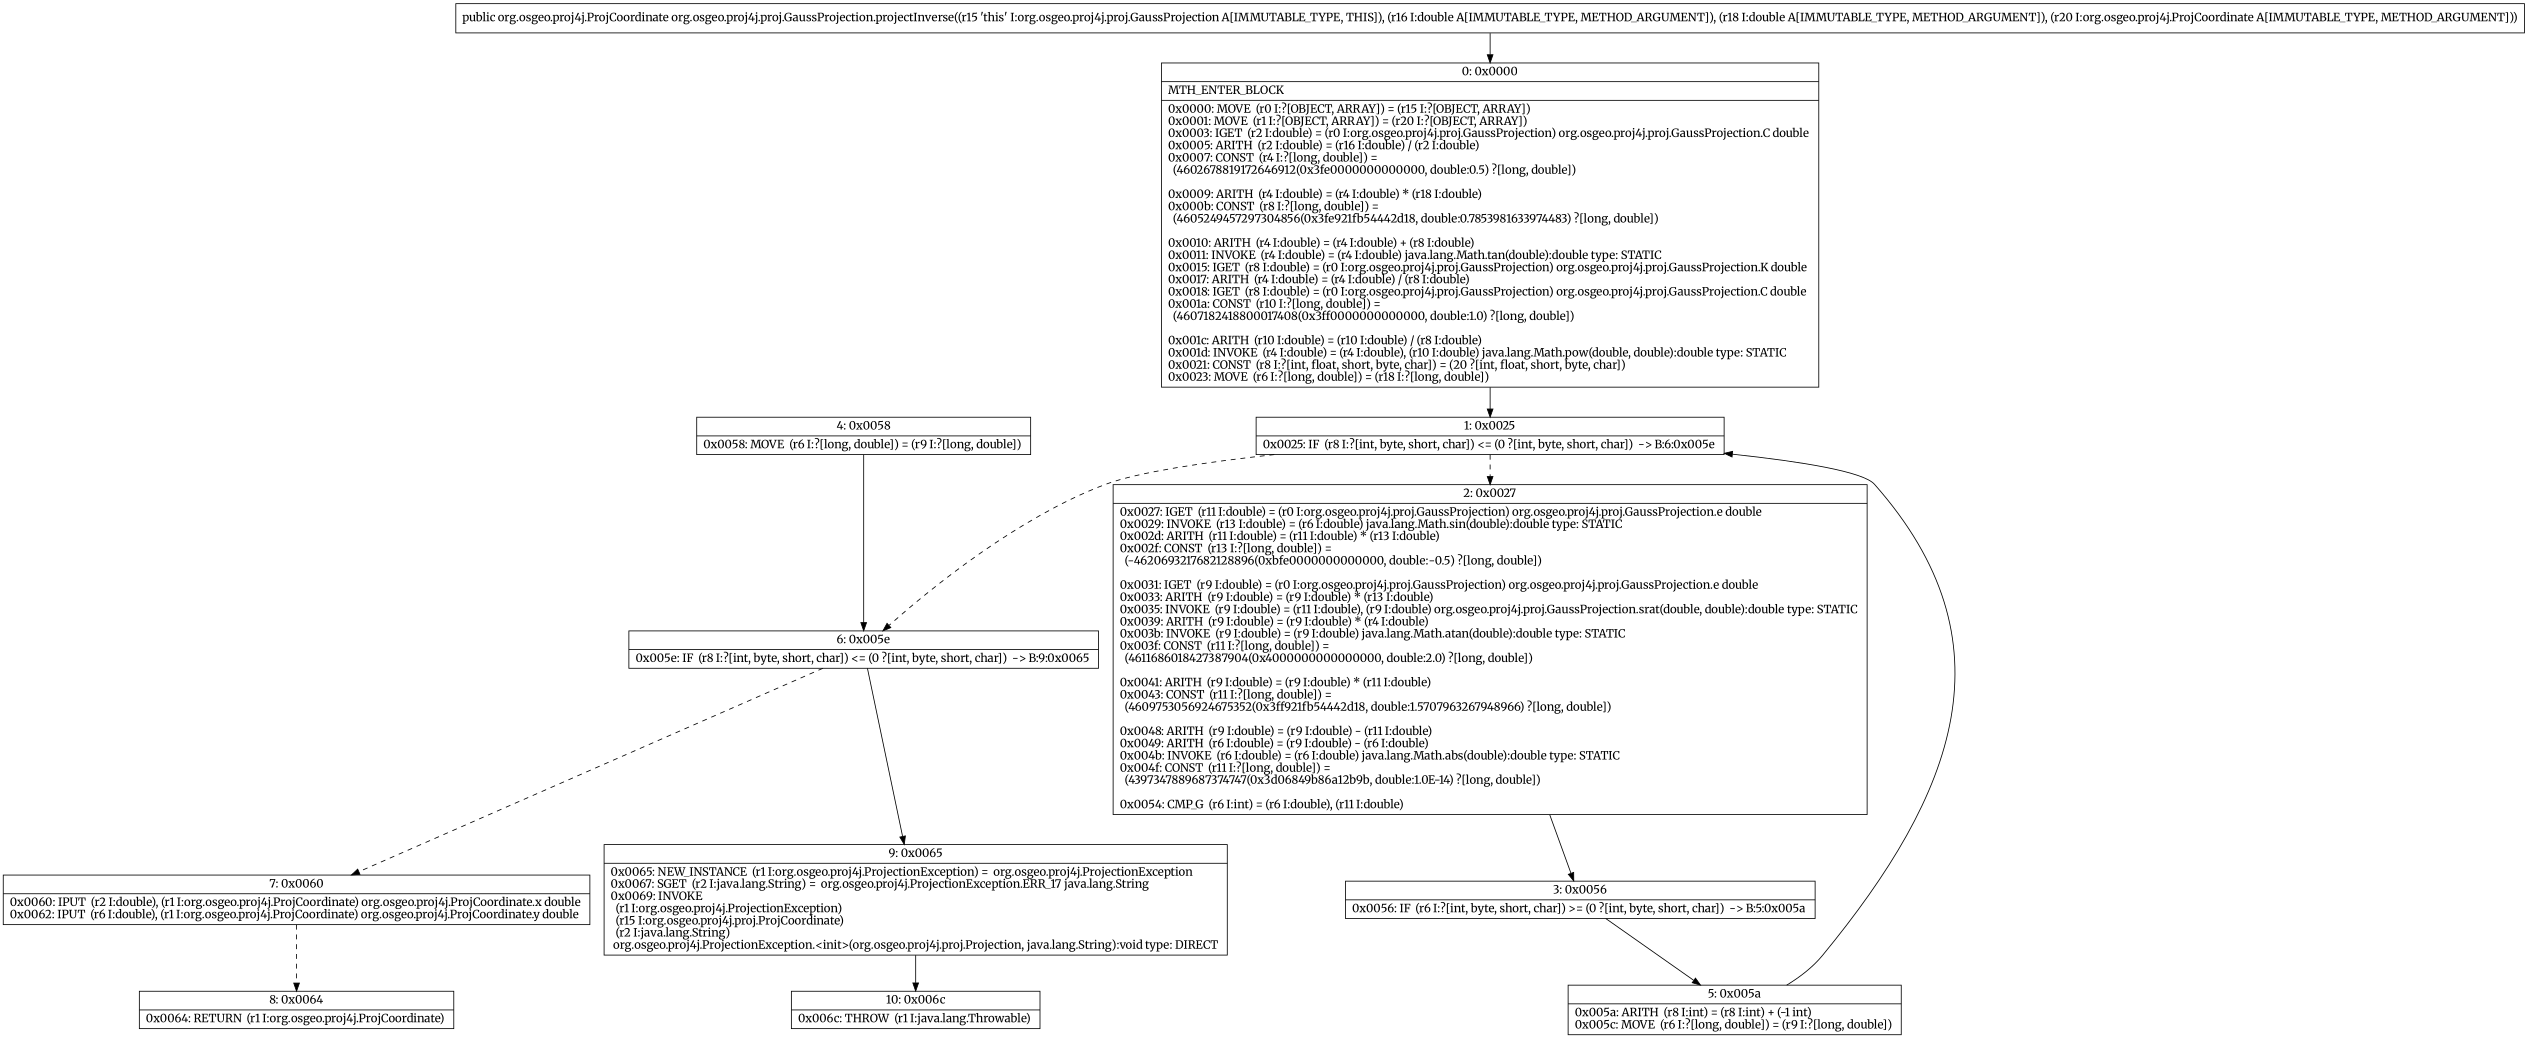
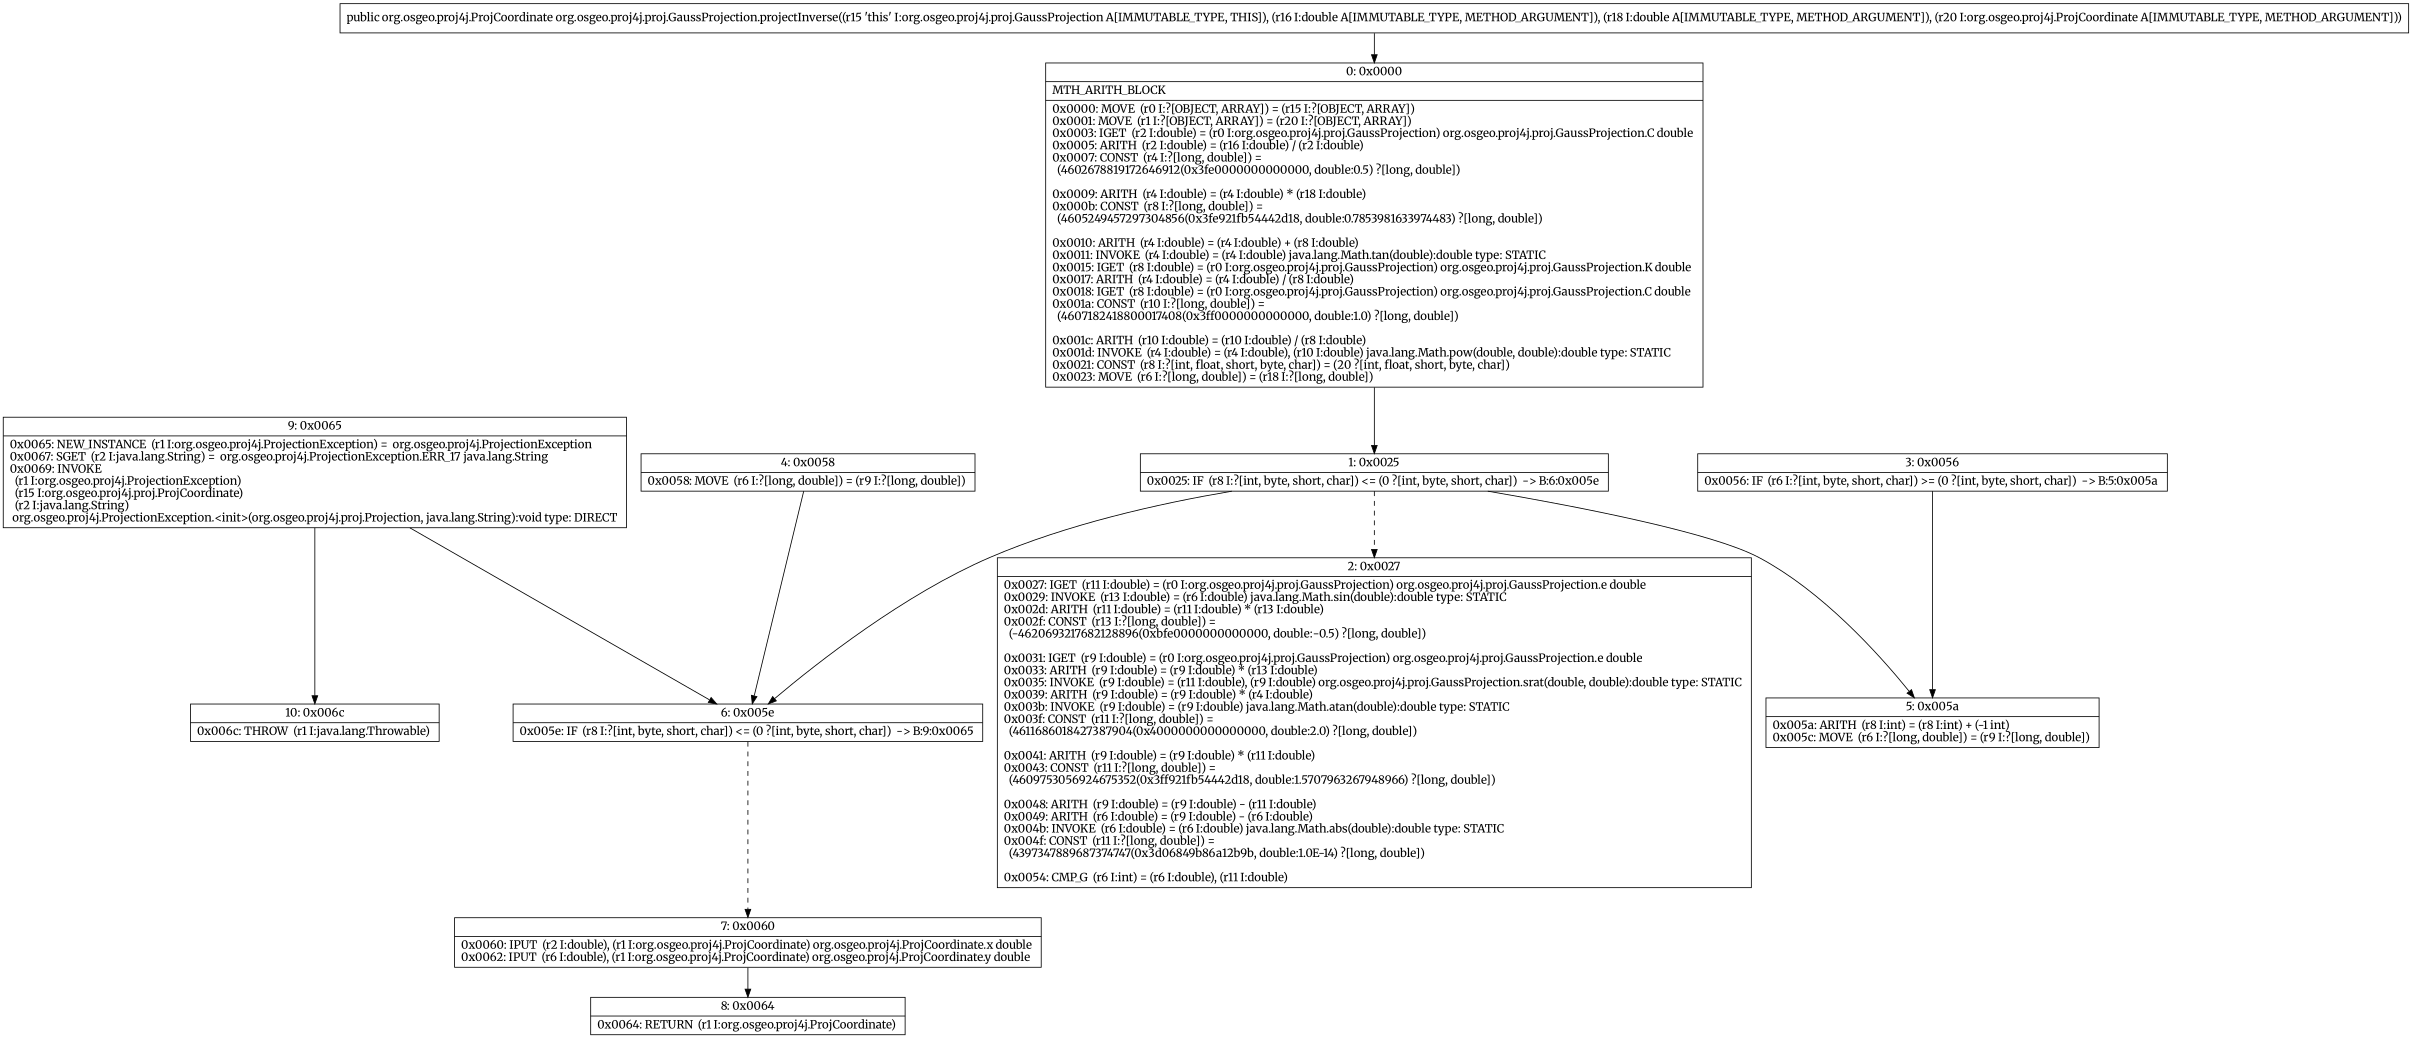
(1226, 91) -> (1109, 91)
(1065, 502) -> (987, 559)
(1954, 677) -> (1723, 543)
(885, 752) -> (560, 614)
(1560, 844) -> none
(297, 954) -> (748, 978)
